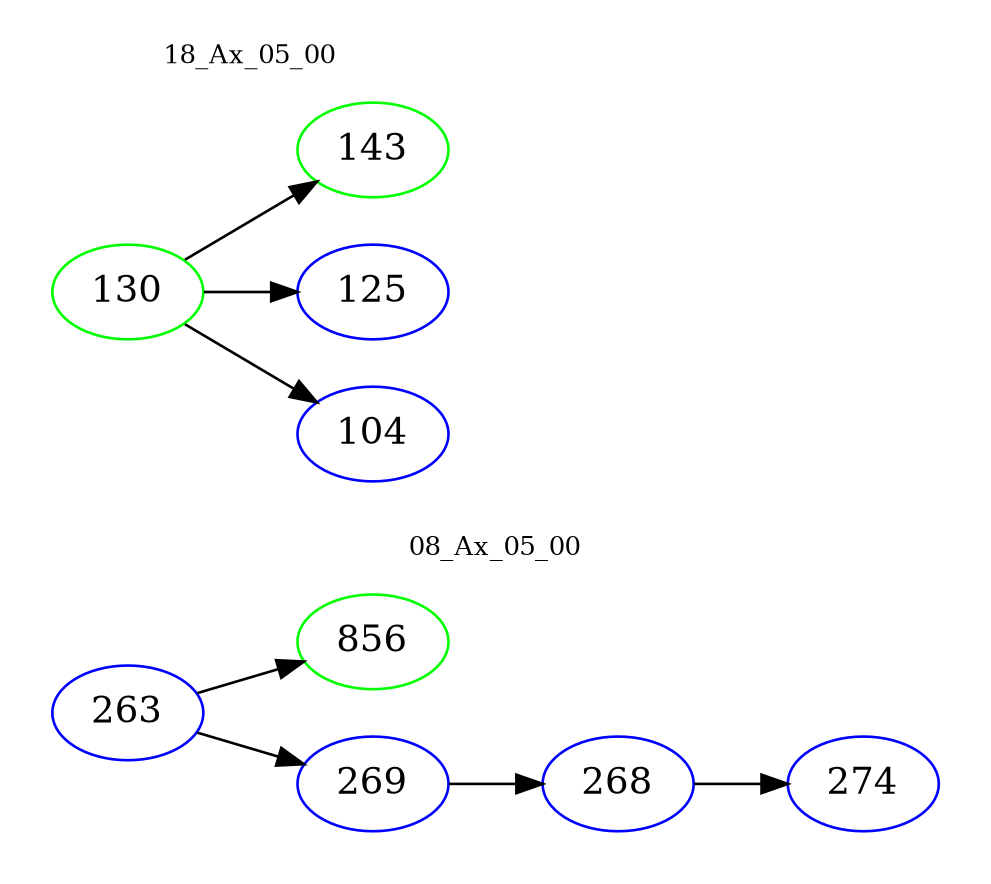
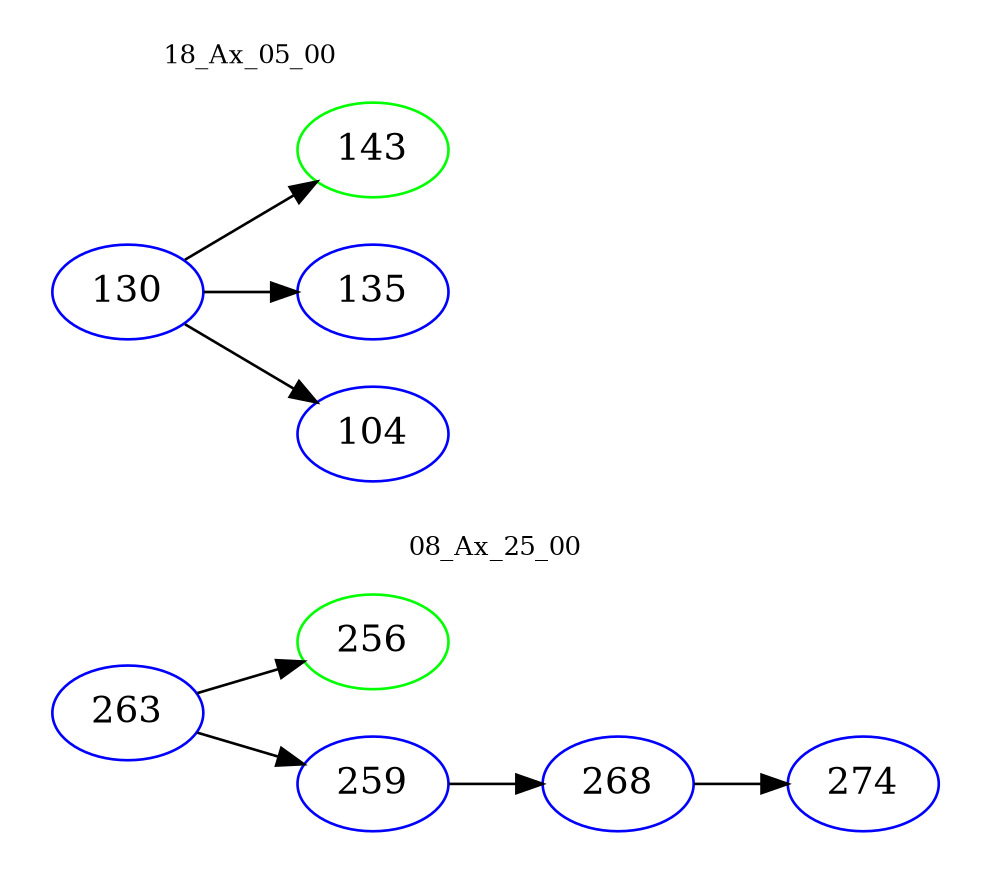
(128, 292) -> (128, 292)
(373, 292) -> (373, 292)
(496, 548) -> (496, 548)
(373, 642) -> (373, 642)
(373, 784) -> (373, 784)
